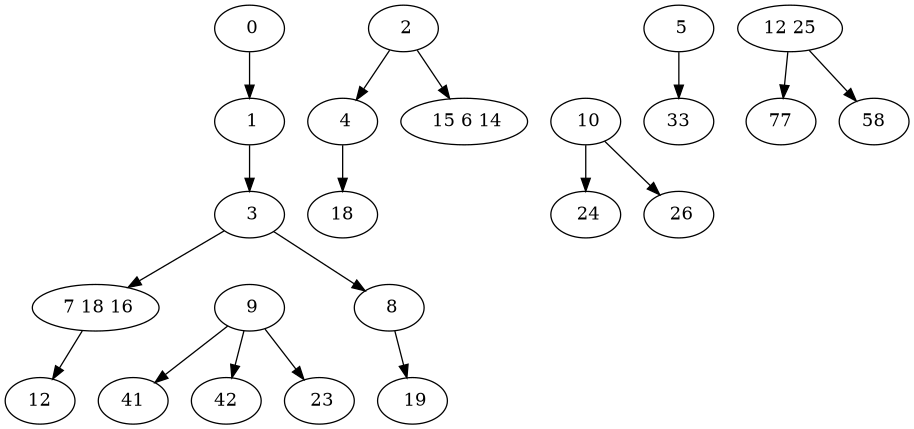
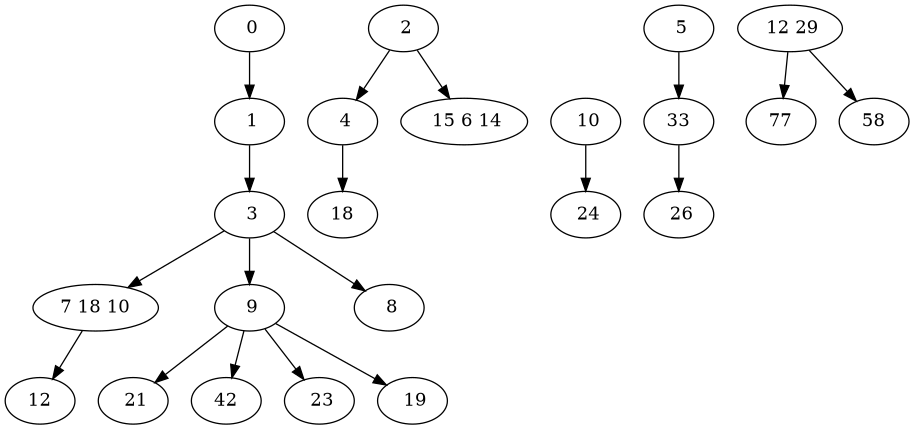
(790, 28) -> (790, 28)
(628, 163) -> (679, 162)
none -> (250, 255)
(96, 308) -> (96, 308)
(399, 348) -> (325, 351)
(133, 401) -> (133, 401)
